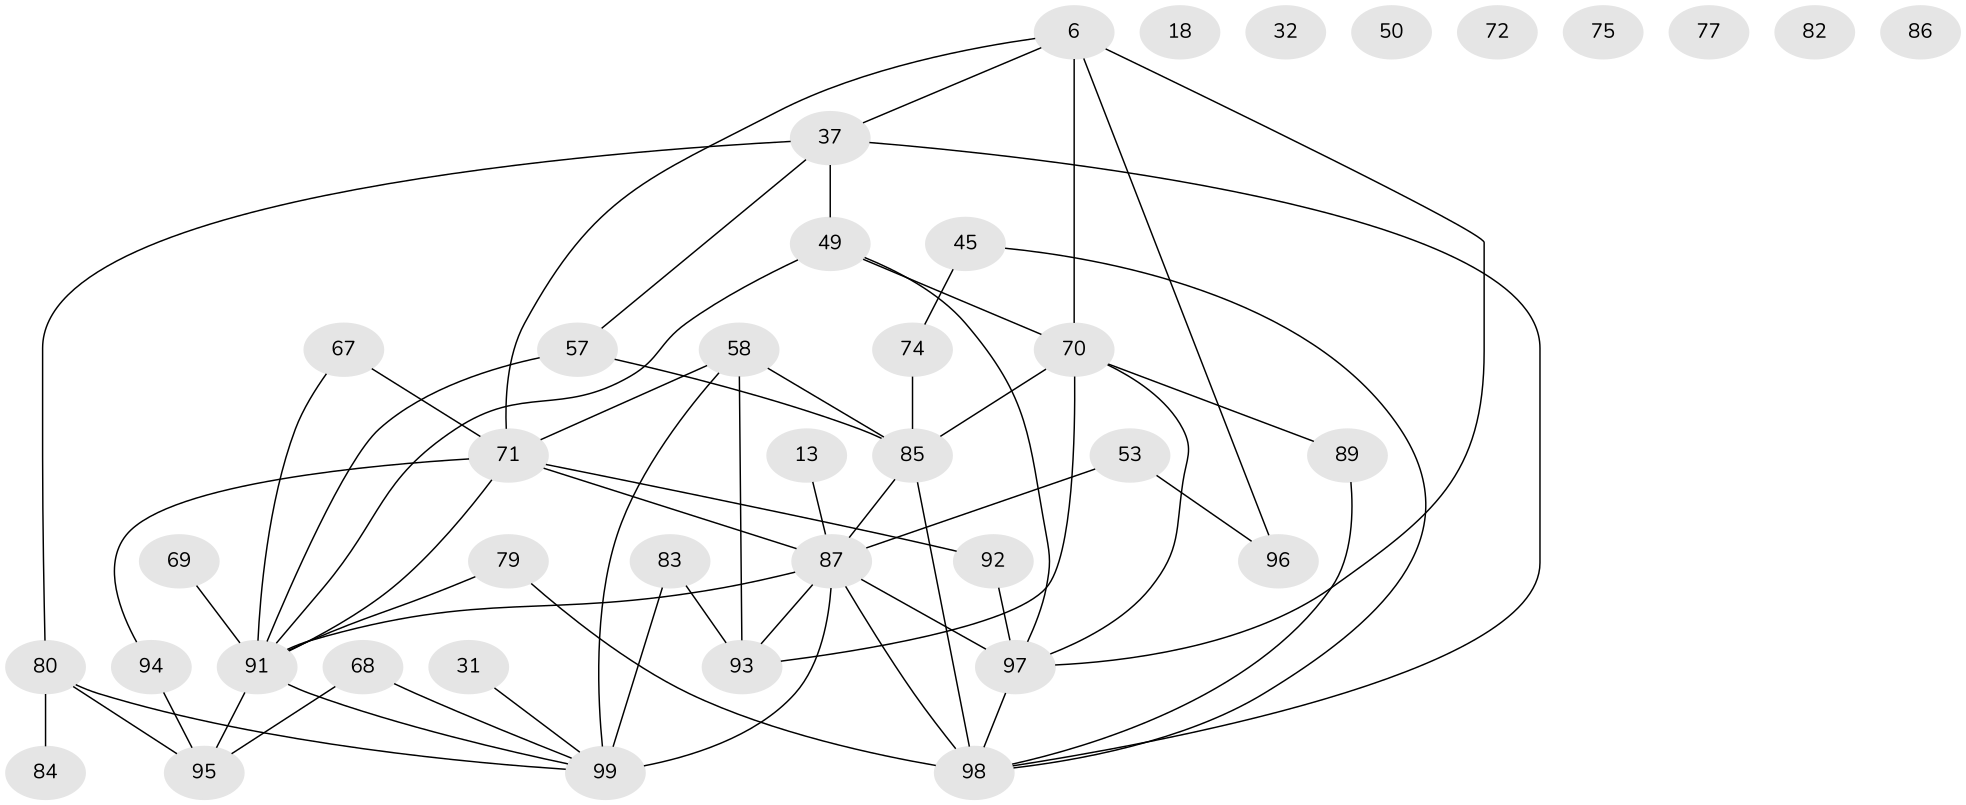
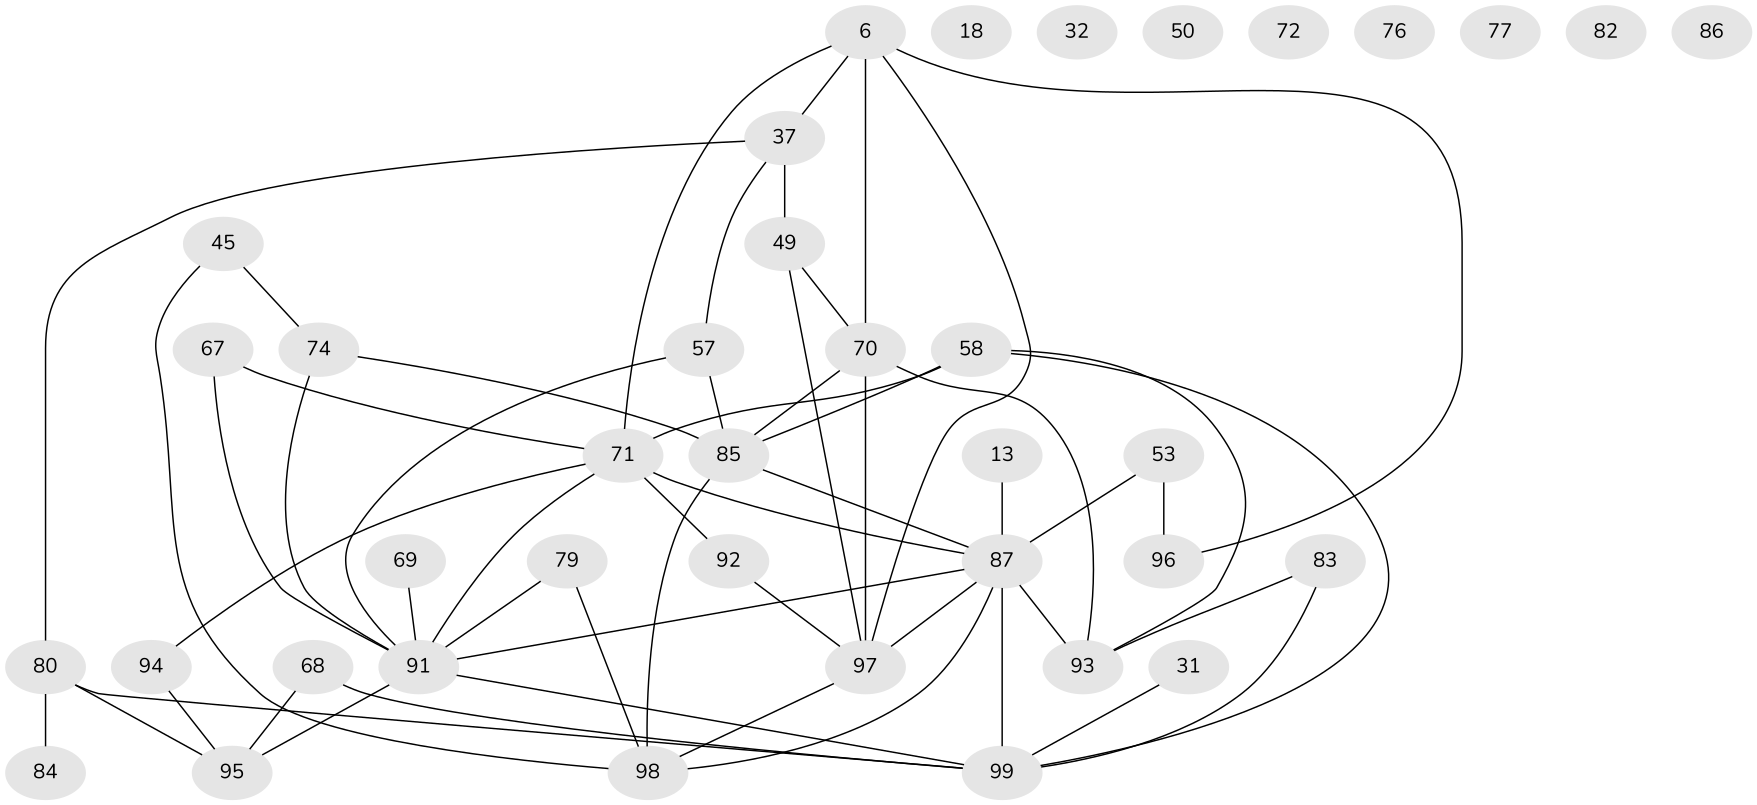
(1603, 32) -> (1395, 32)
(1540, 384) -> none
(522, 403) -> (288, 534)
(1347, 456) -> none
